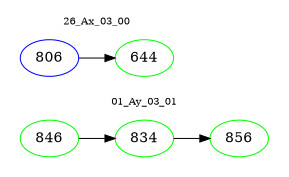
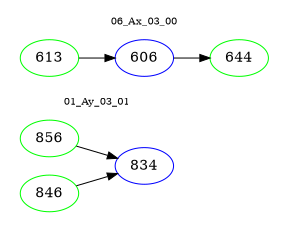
(97, 22) -> (144, 22)
(49, 58) -> (144, 58)
none -> (49, 58)
(144, 138) -> (144, 166)
(187, 138) -> (92, 151)
